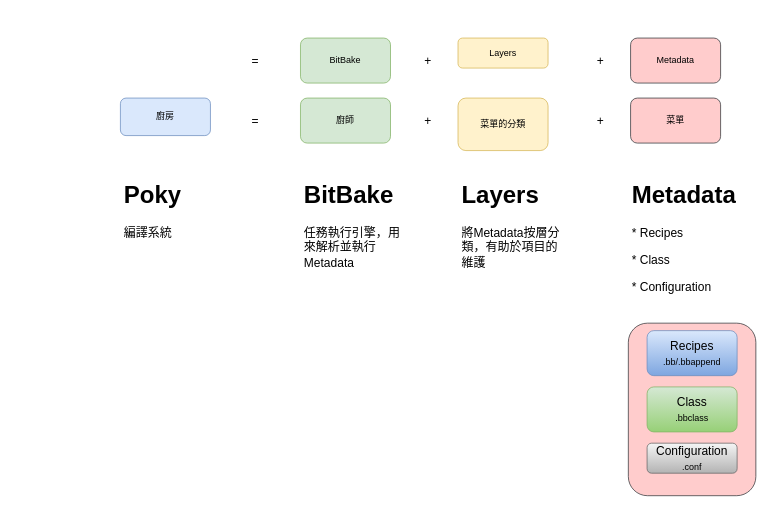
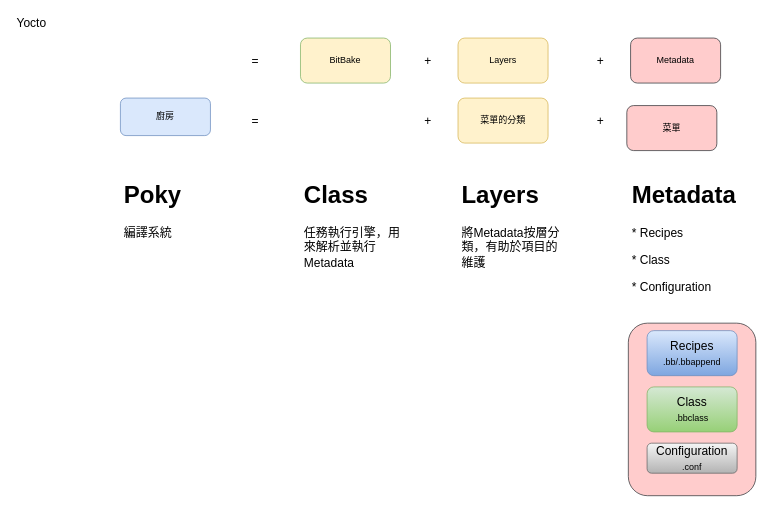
none -> (57, 23)
(503, 53) -> (503, 60)
(345, 60) -> (345, 60)
(345, 120) -> none
(675, 120) -> (672, 128)
(503, 124) -> (503, 120)
(357, 194) -> (357, 194)
